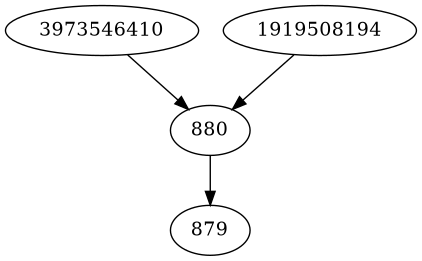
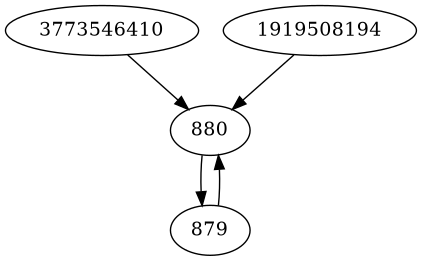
(102, 31) -> (102, 31)
none -> (220, 188)
